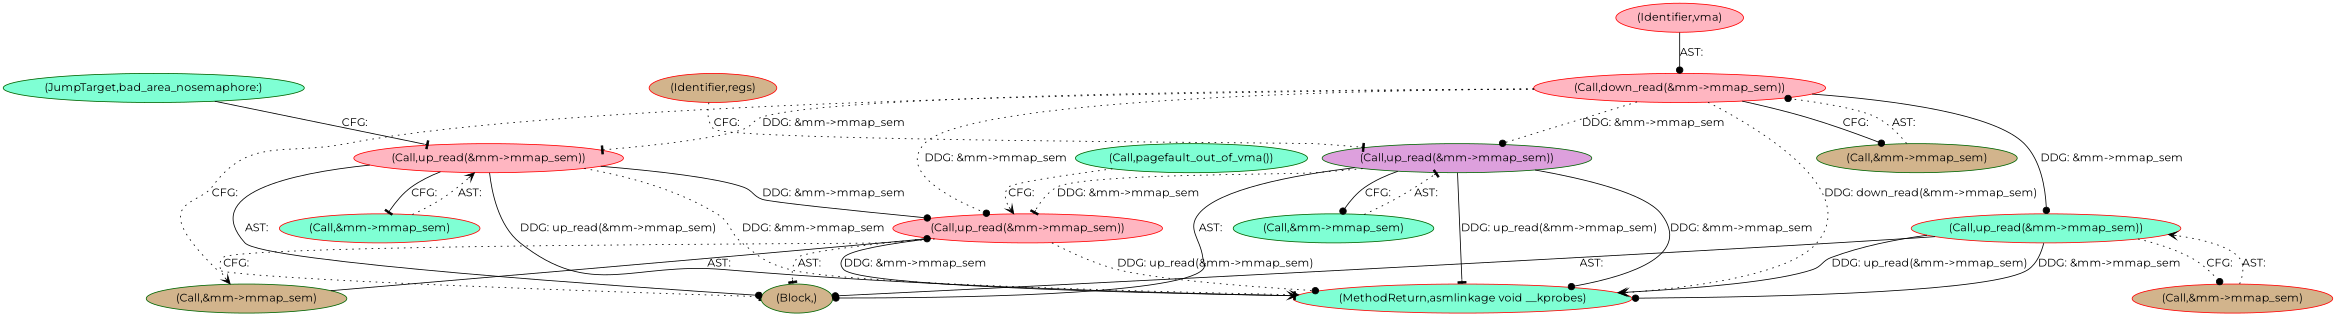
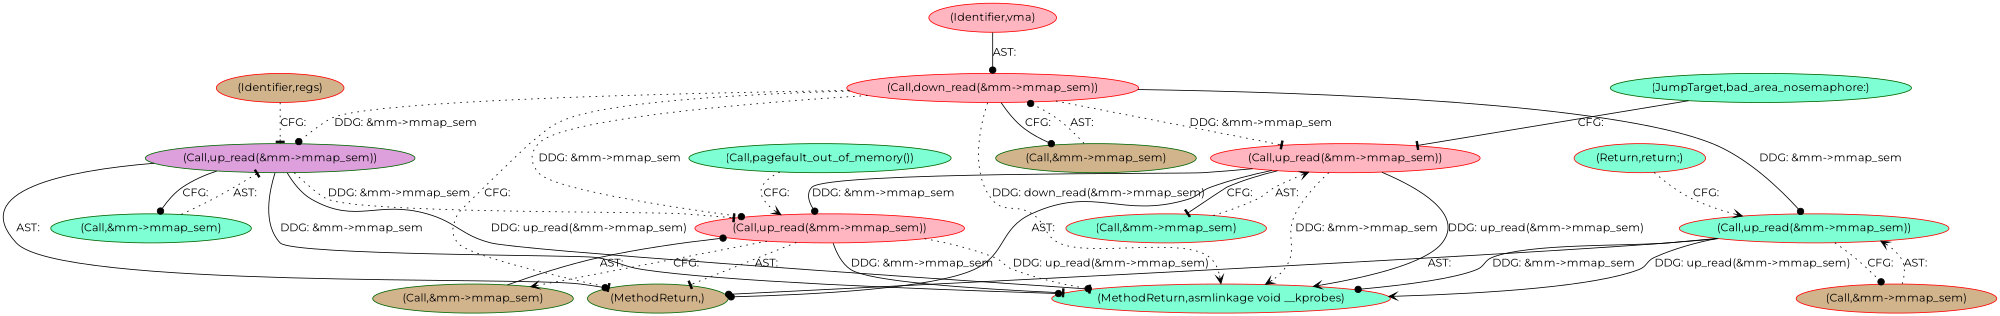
(1191, 158) -> (820, 158)
none -> (1640, 158)
(797, 299) -> (658, 299)
